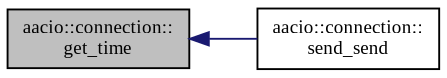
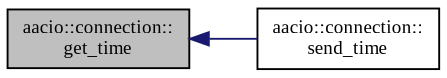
(348, 39) -> (348, 39)
